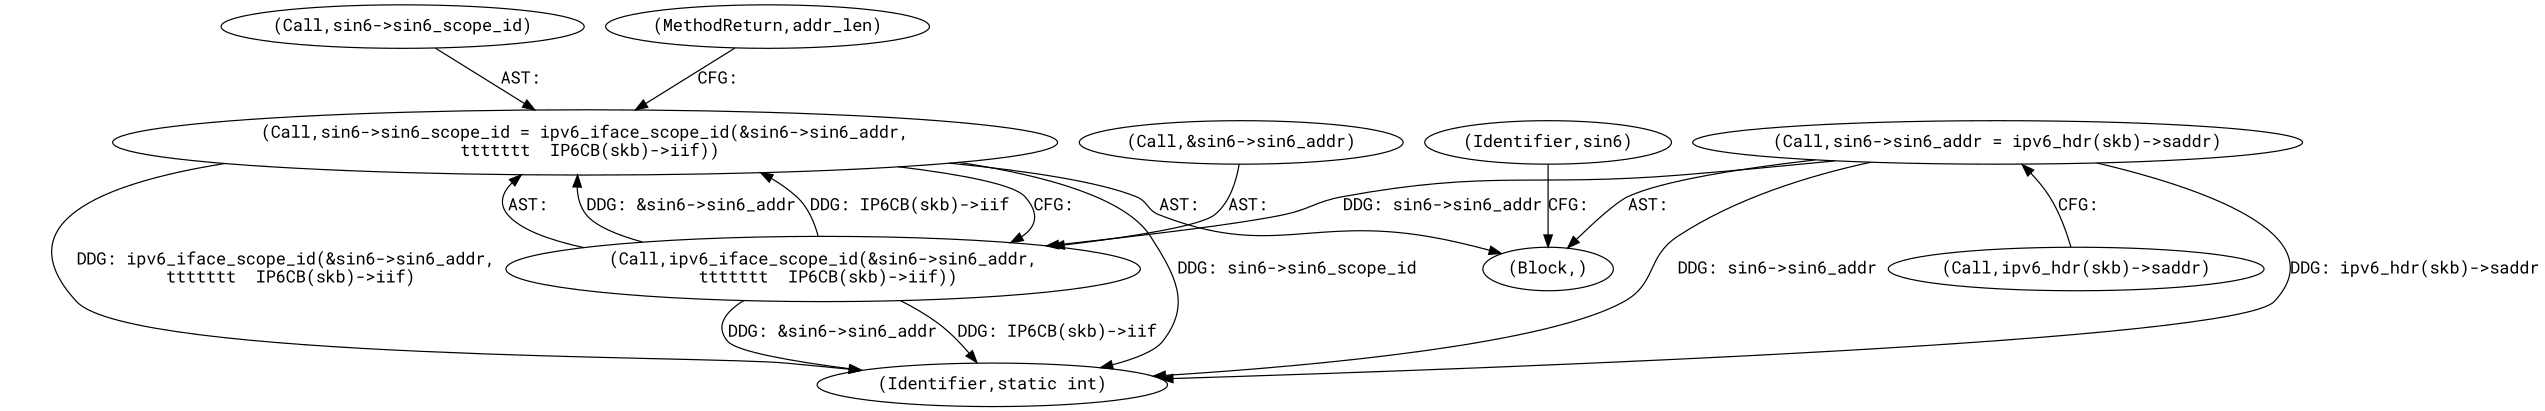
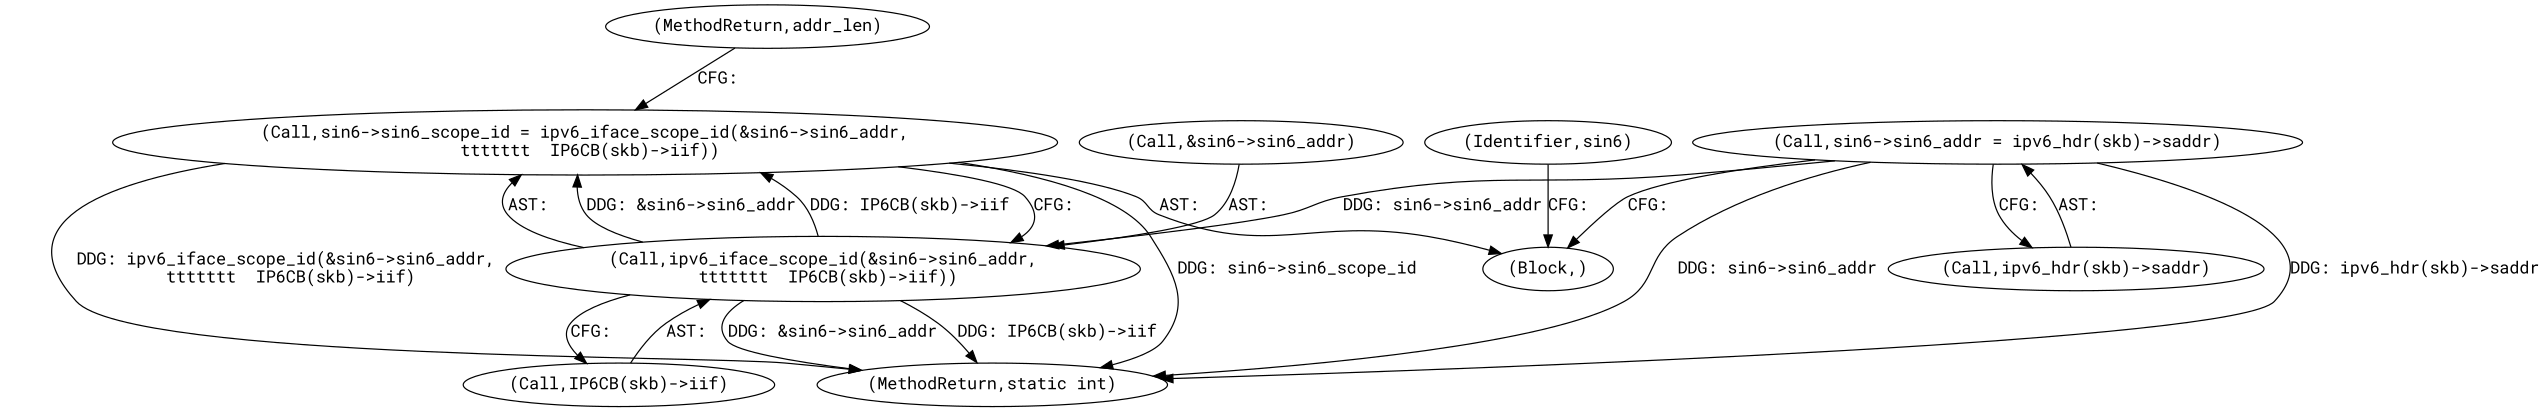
(403, 27) -> none
(1653, 206) -> (1653, 206)
(2083, 206) -> (2083, 206)
none -> (1996, 207)
none -> (619, 385)
(992, 385) -> (992, 385)
